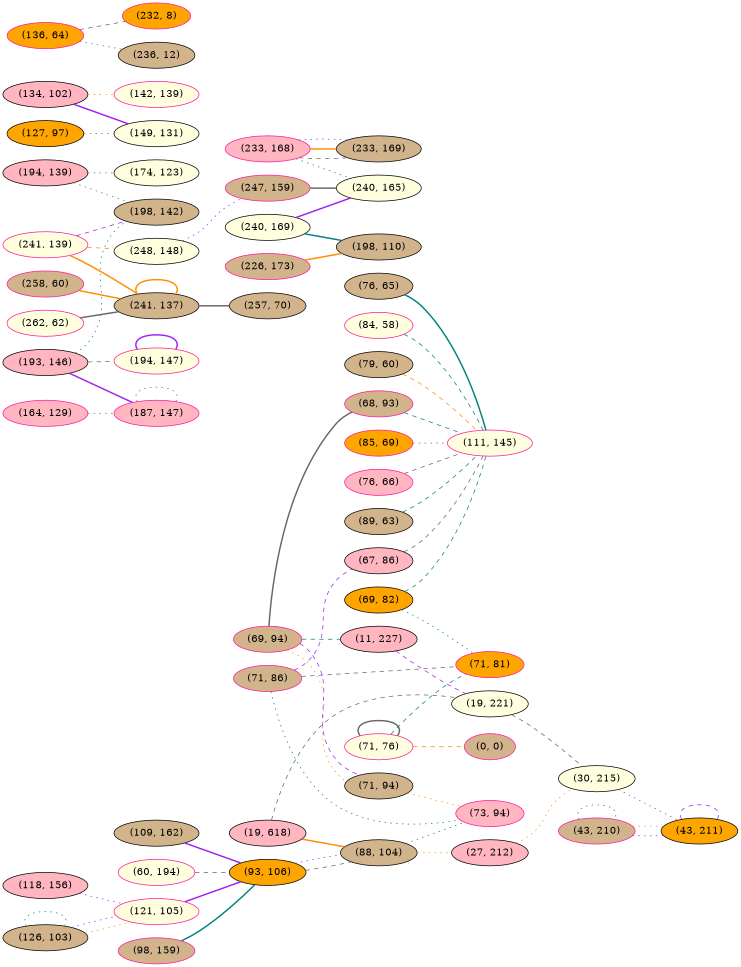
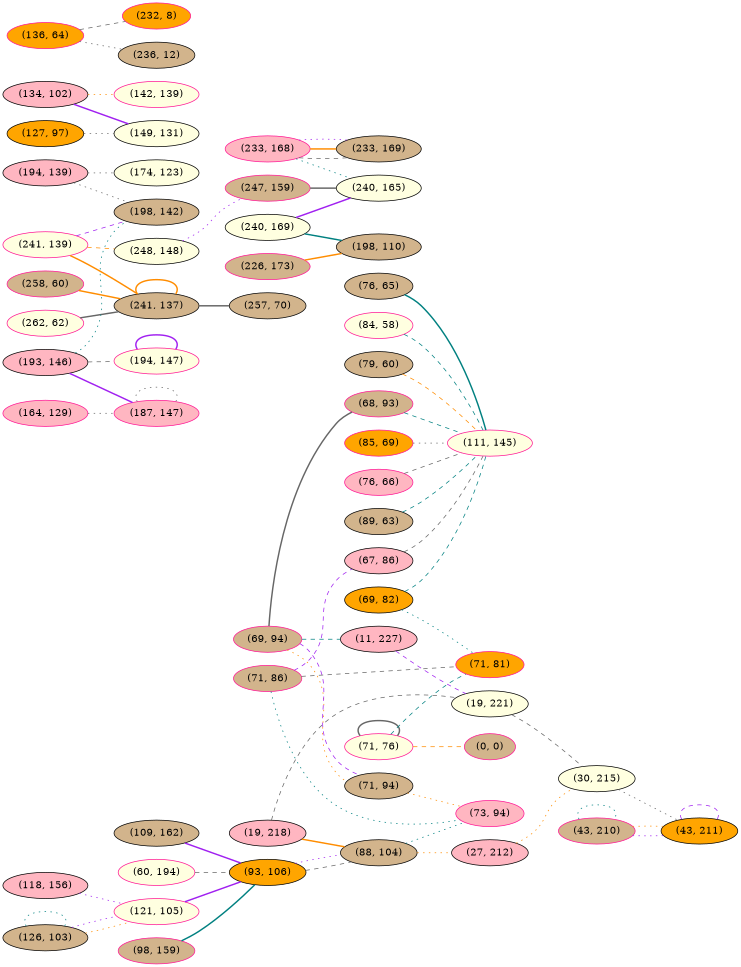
(268, 833) -> (268, 833)
